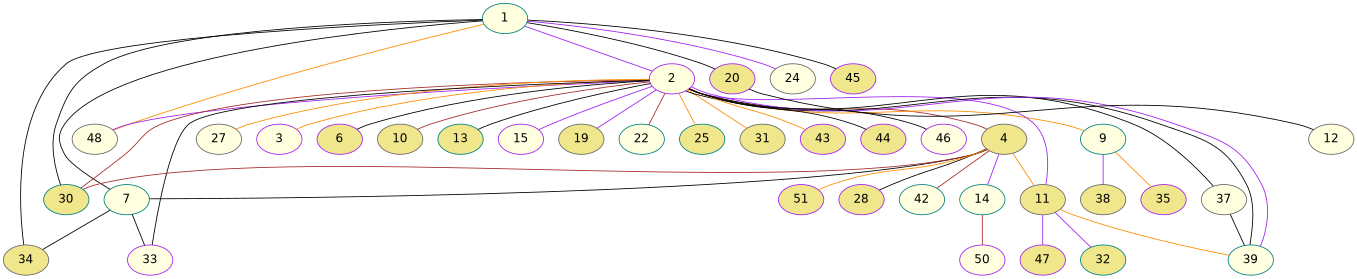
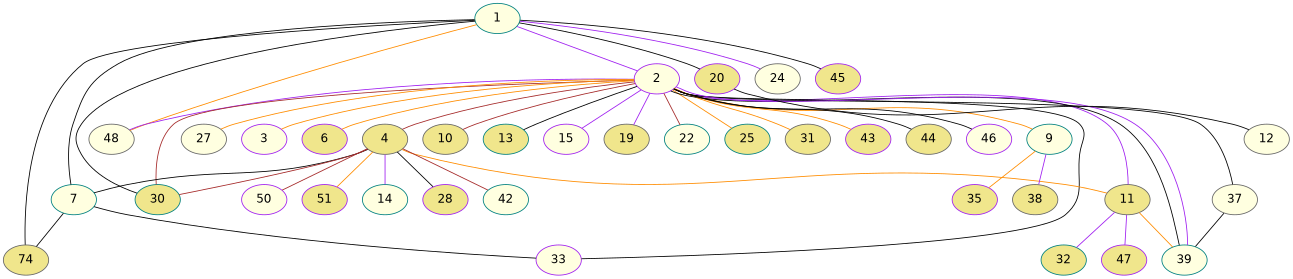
(501, 96) -> (486, 96)
(883, 139) -> (929, 139)
(982, 230) -> (325, 169)
(26, 260) -> (26, 260)
